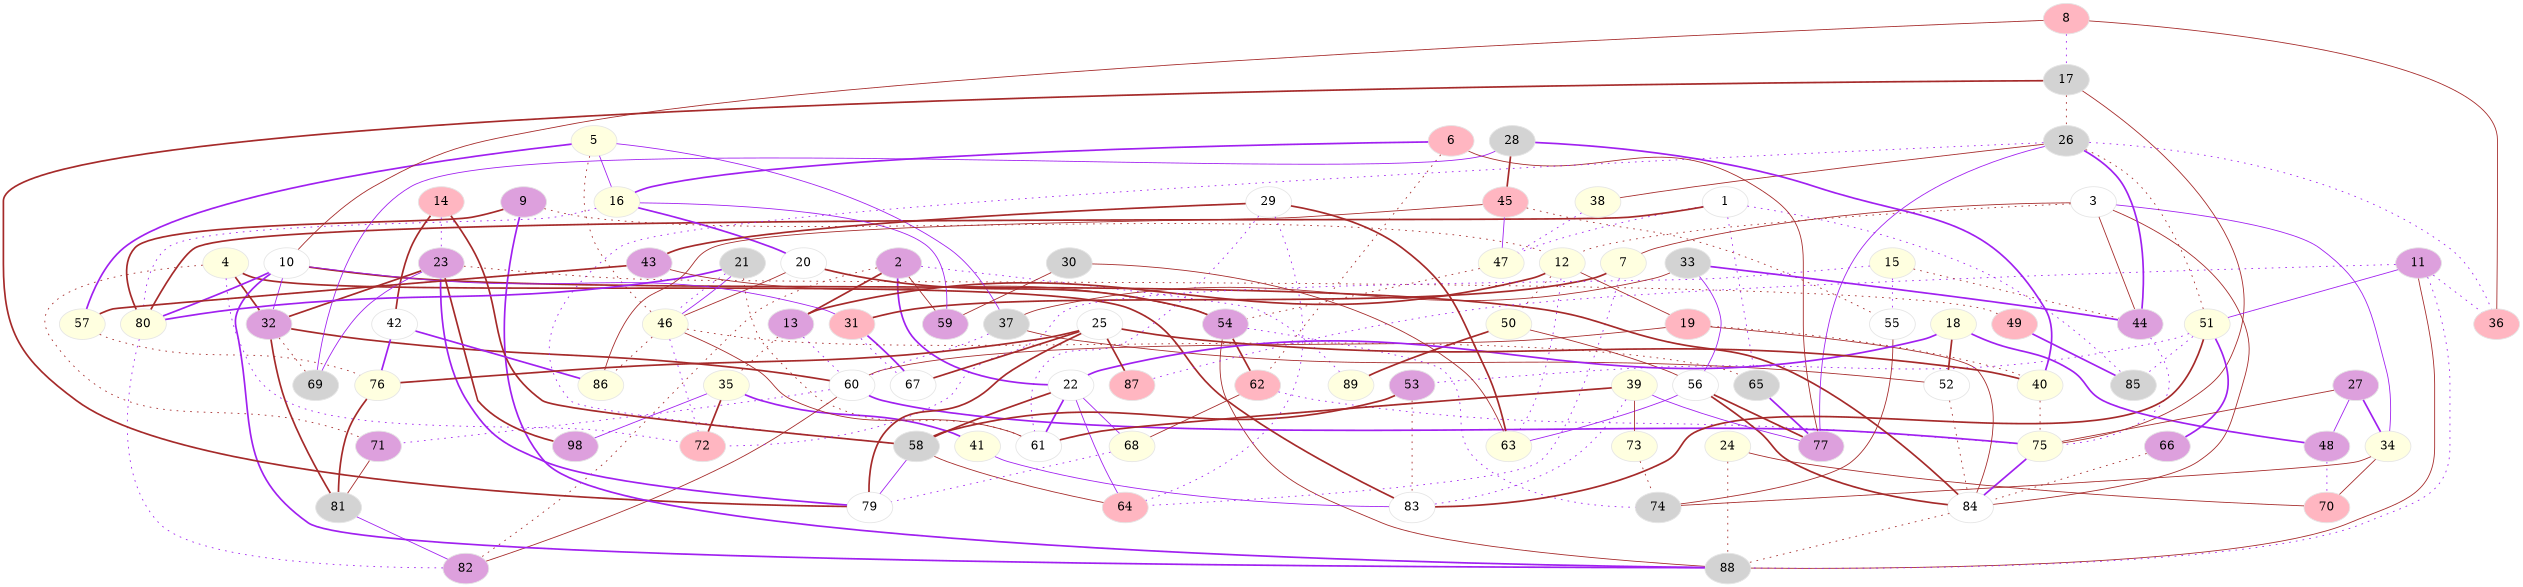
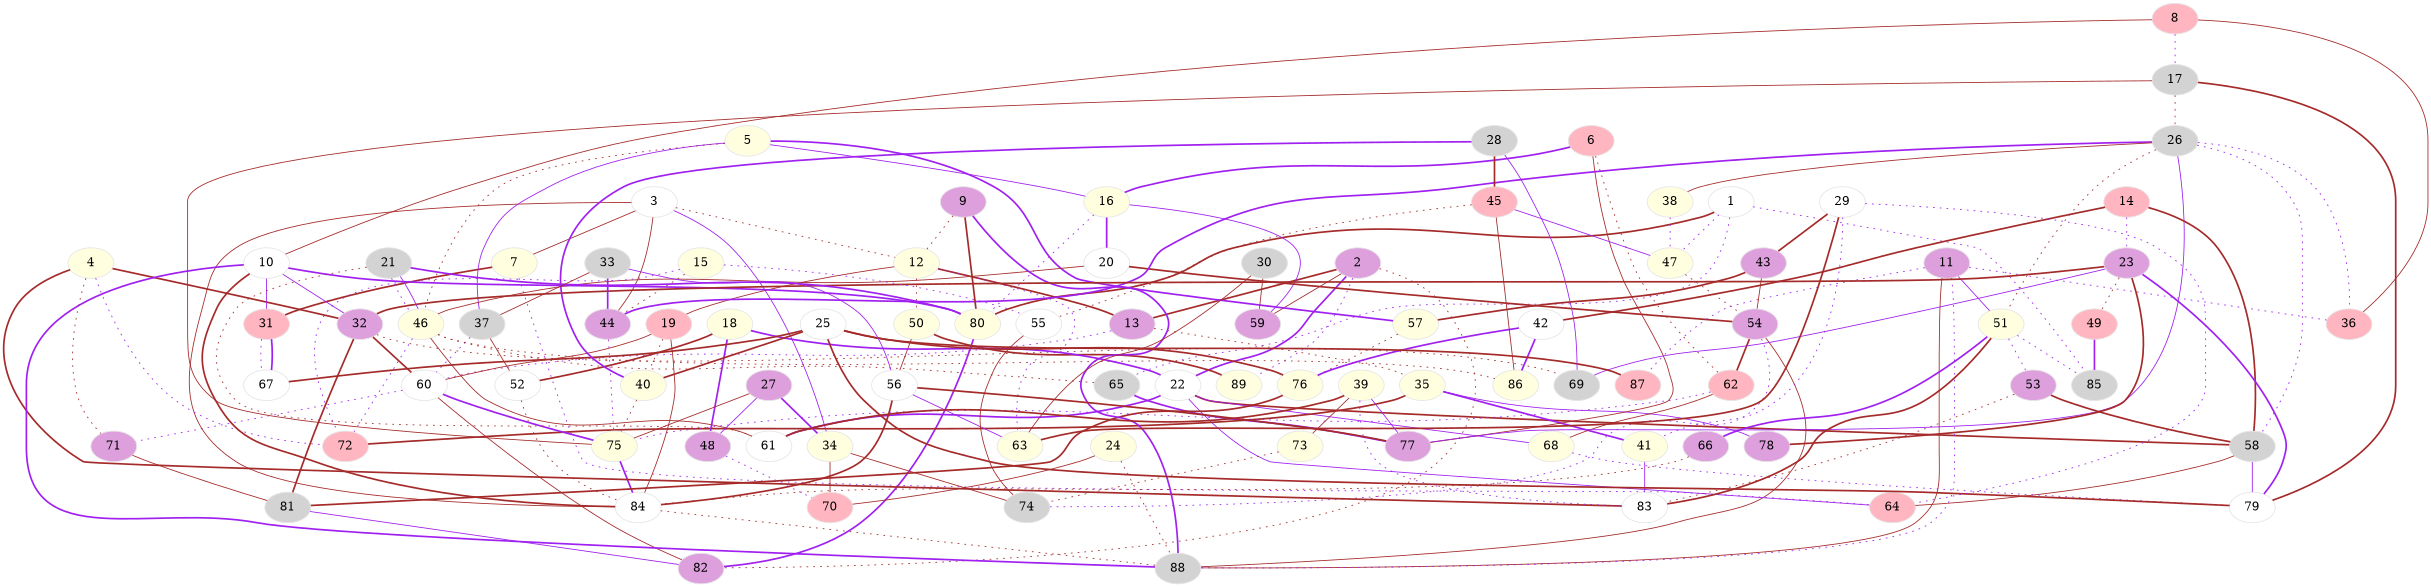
(1165, 314) -> (1804, 371)
(575, 446) -> (1767, 446)
(203, 545) -> (874, 510)
